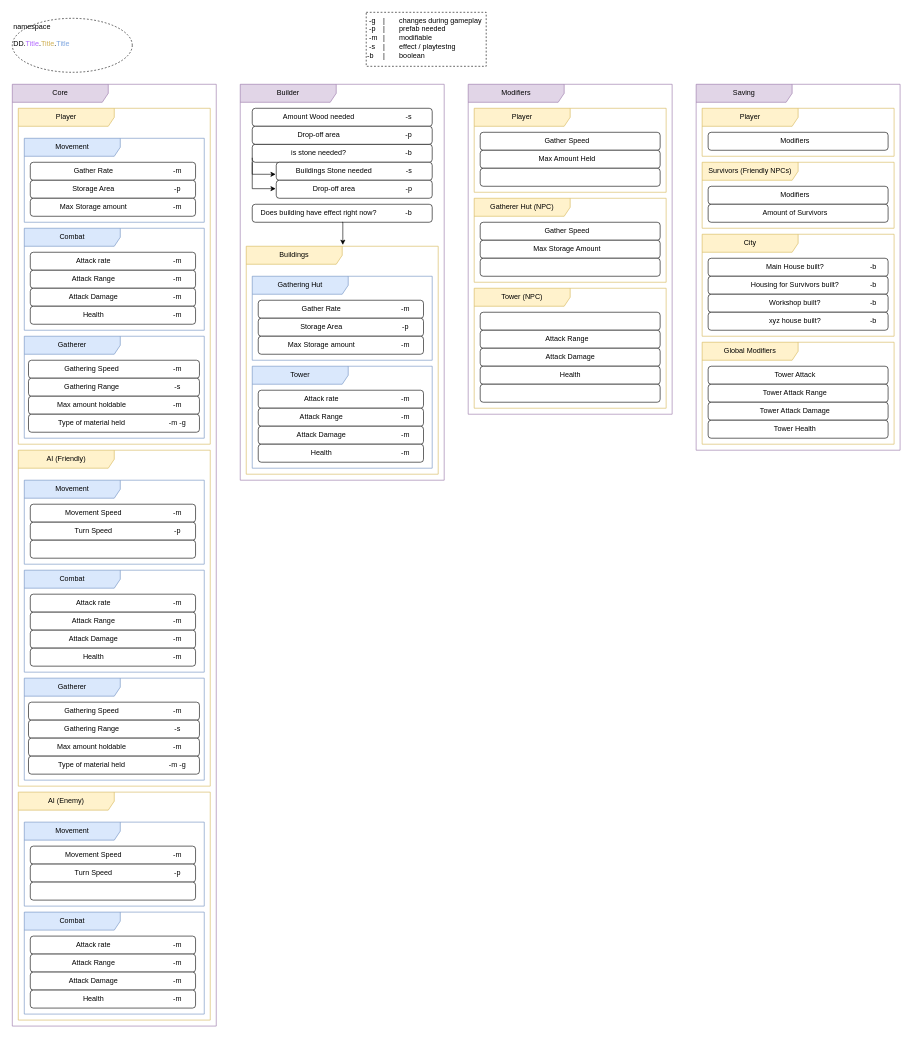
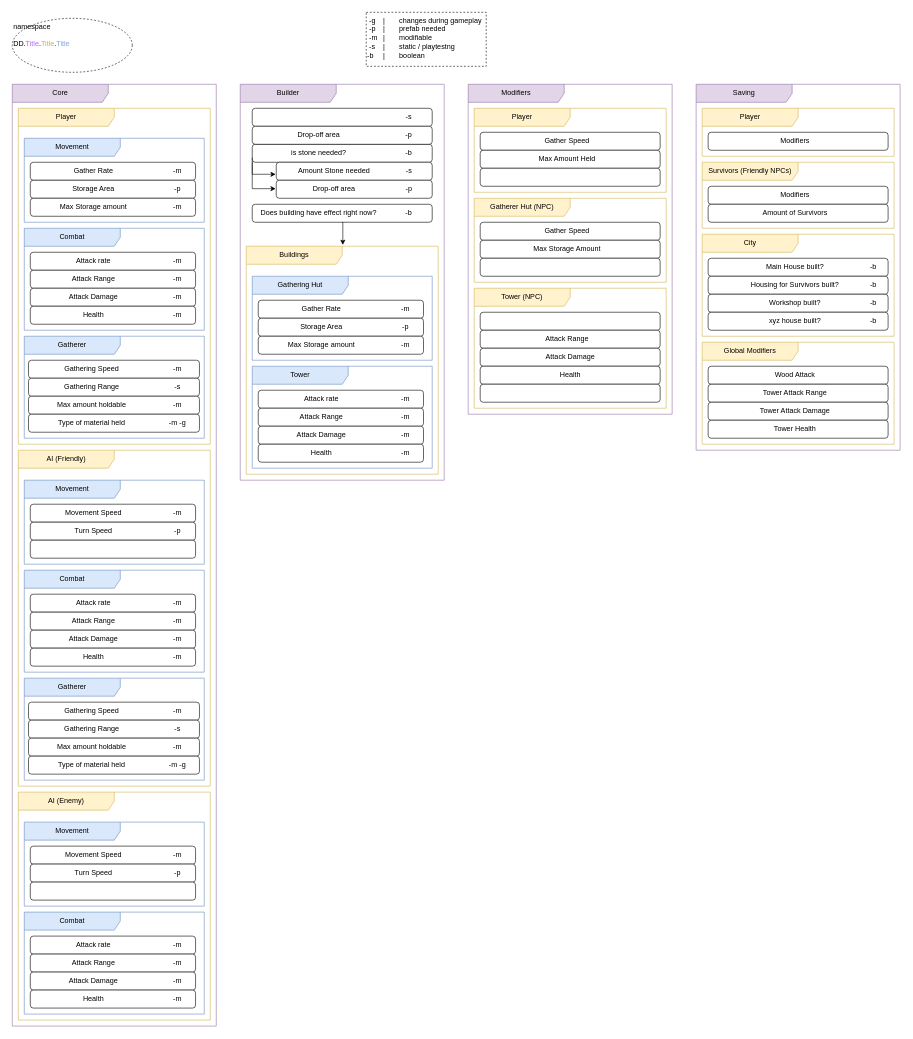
(419, 38) -> (419, 38)
(319, 117) -> none
(334, 171) -> (334, 171)
(795, 375) -> (795, 375)
